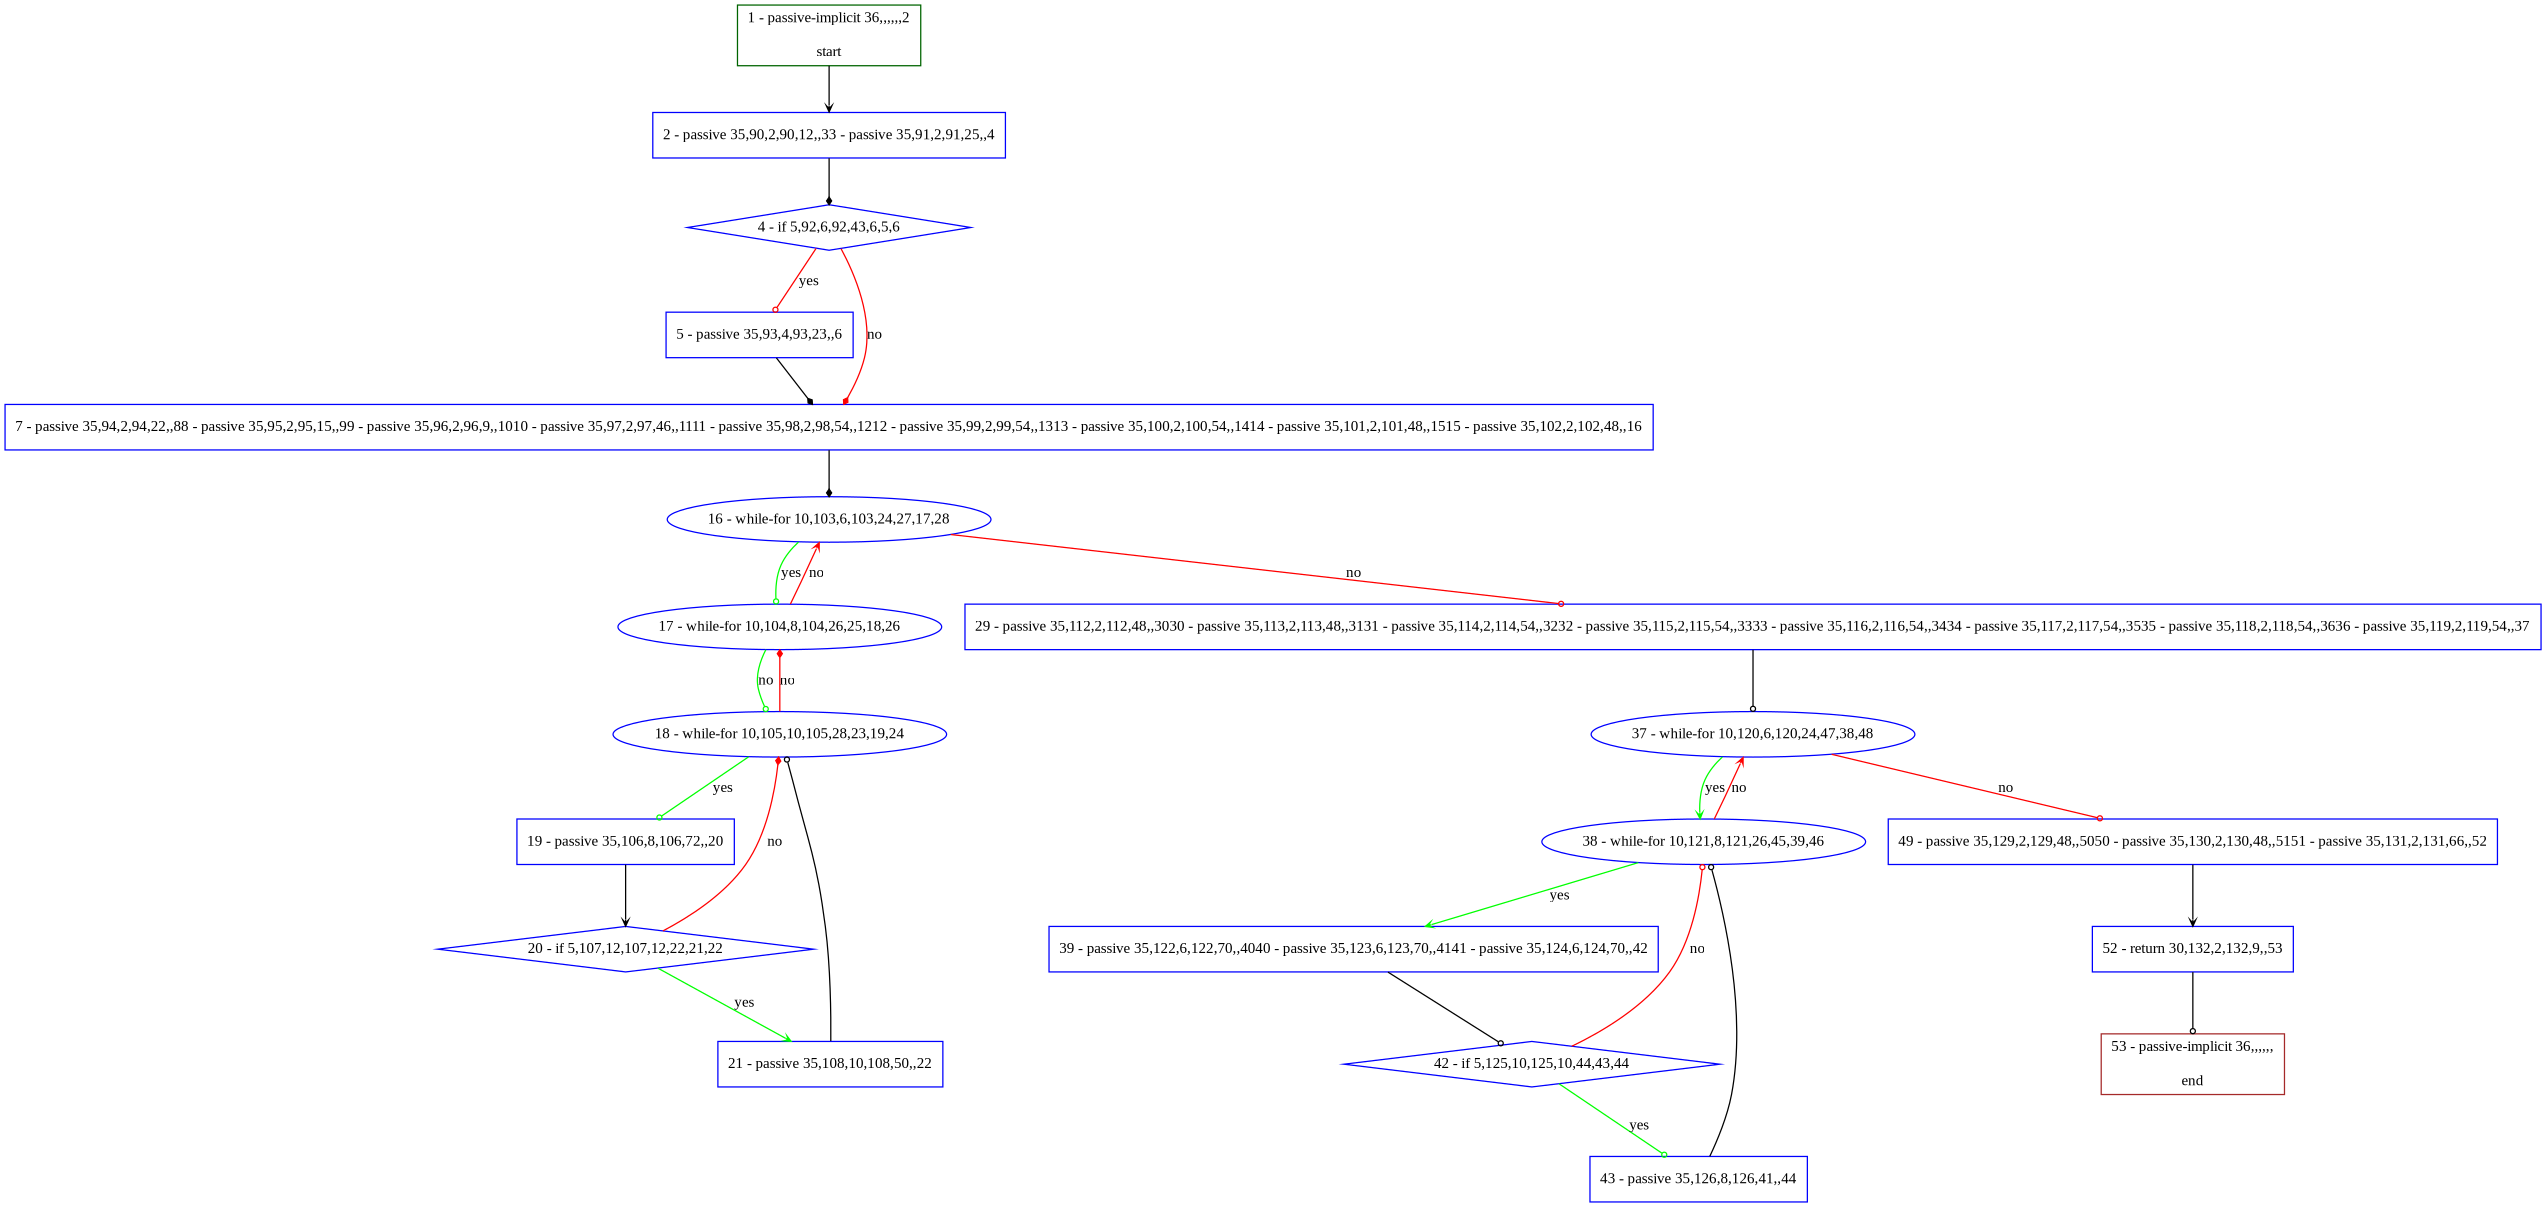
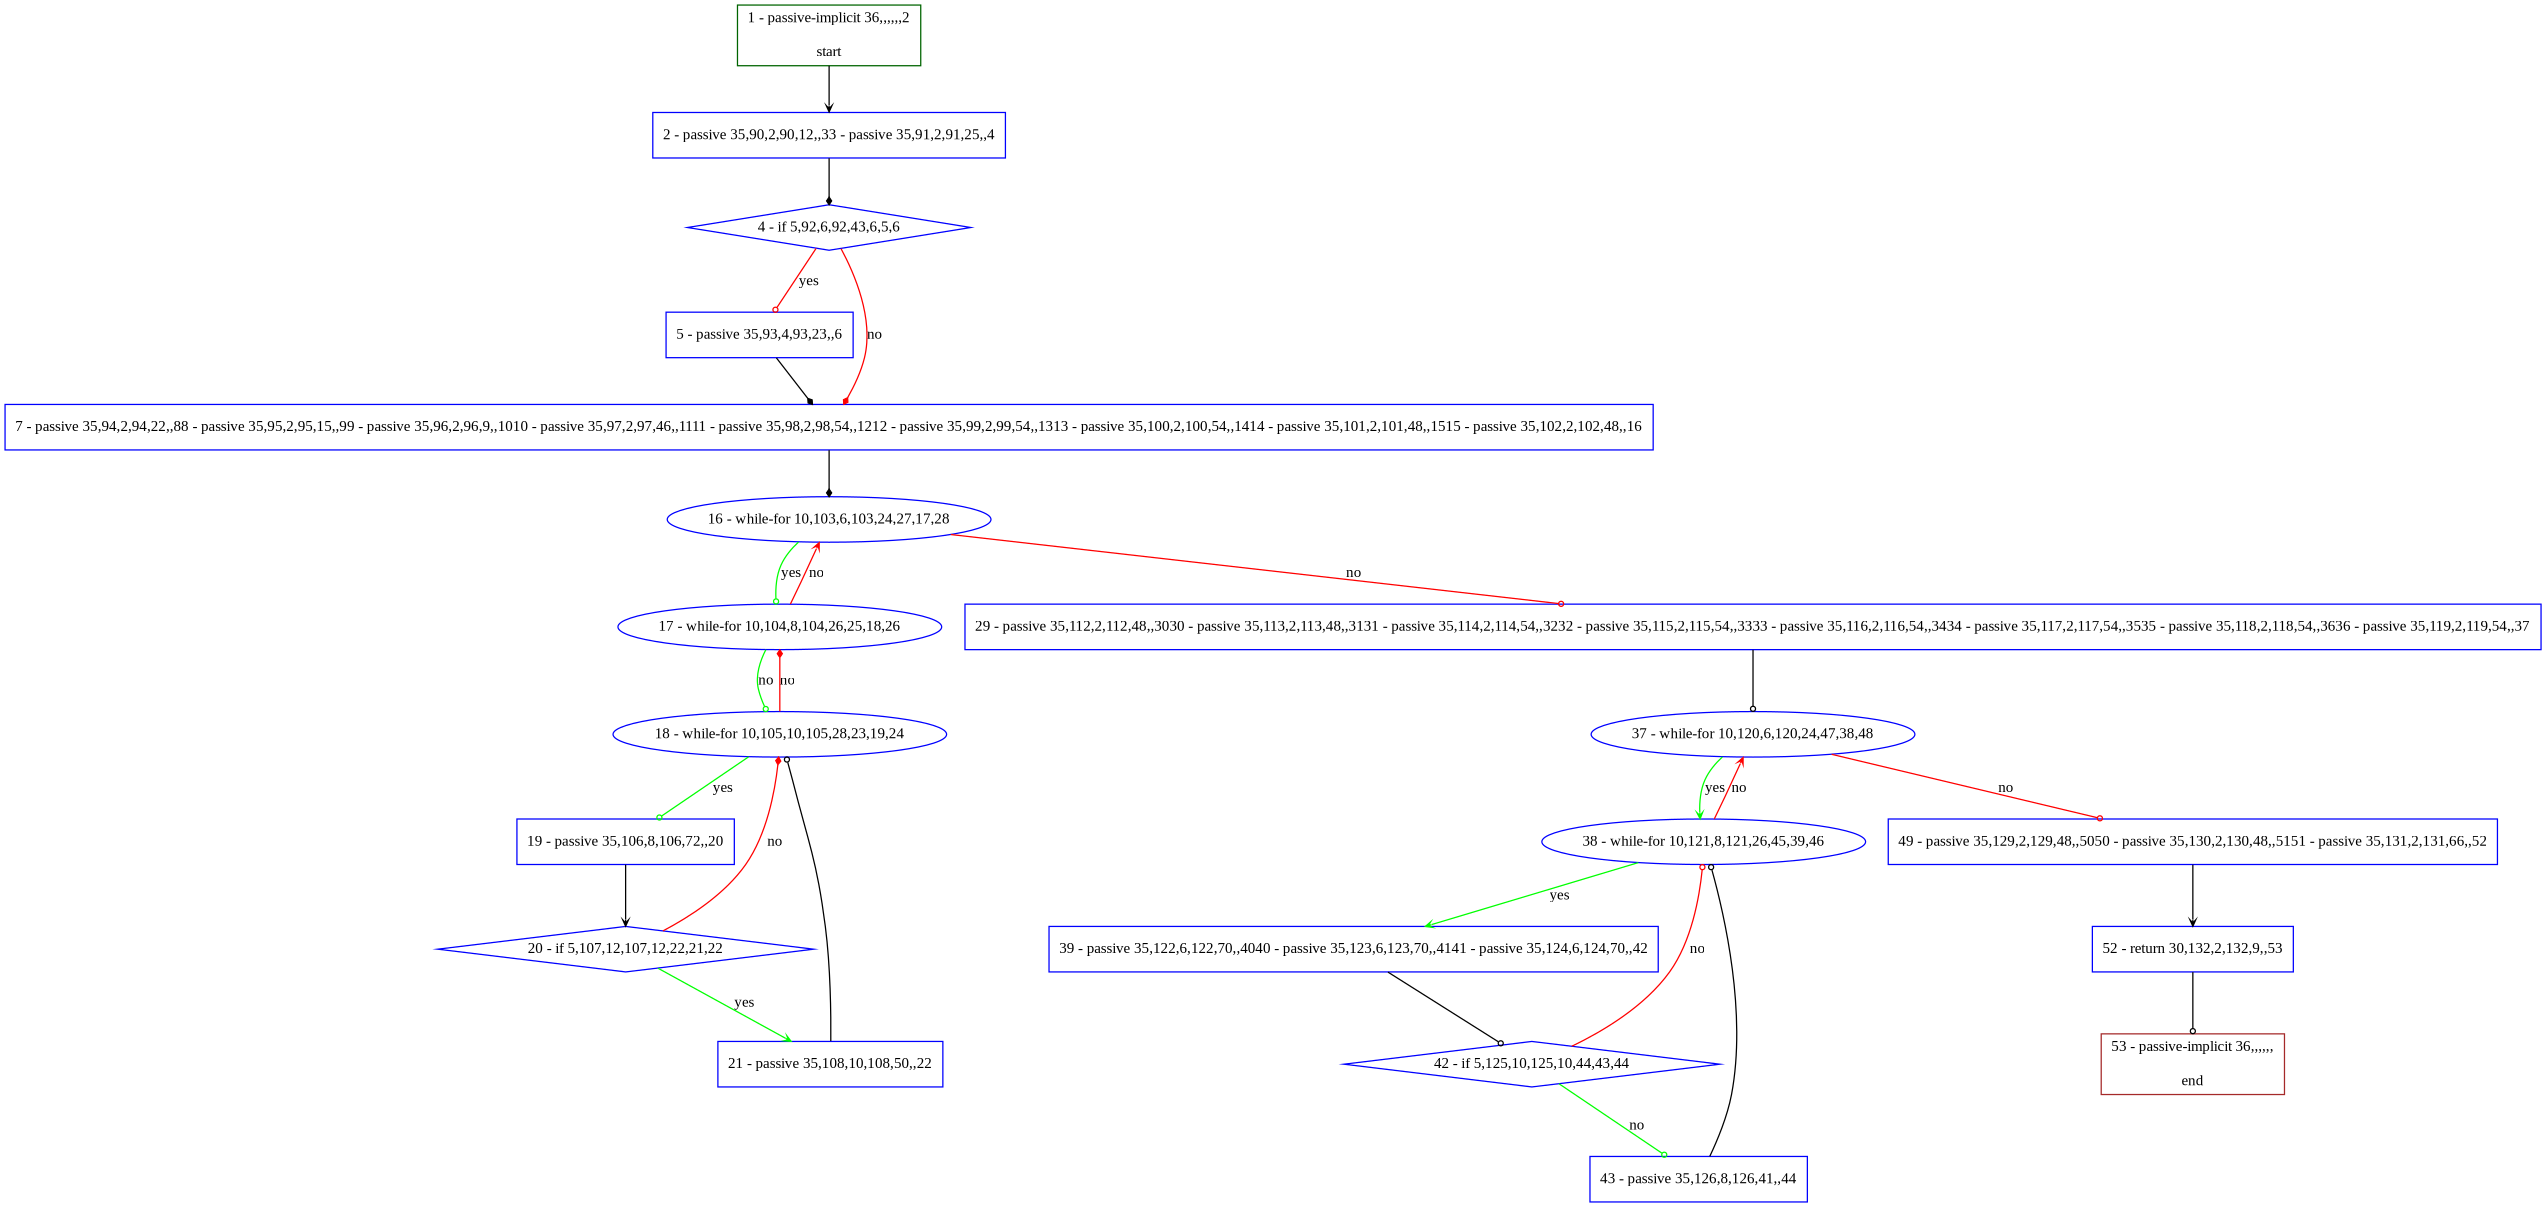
(1639, 1125) -> (1637, 1125)
